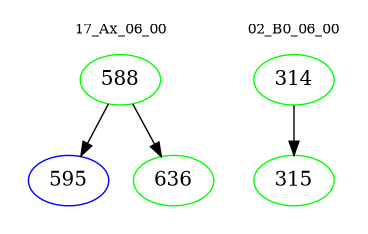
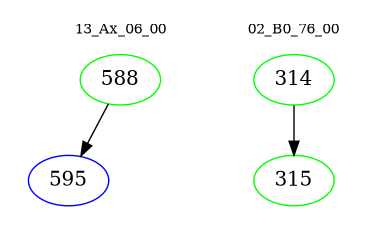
(121, 30) -> (121, 30)
(294, 30) -> (294, 30)
(174, 181) -> none
